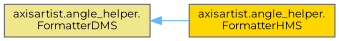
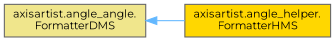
(77, 21) -> (75, 21)
